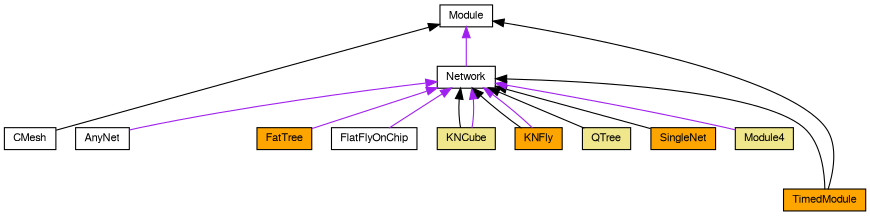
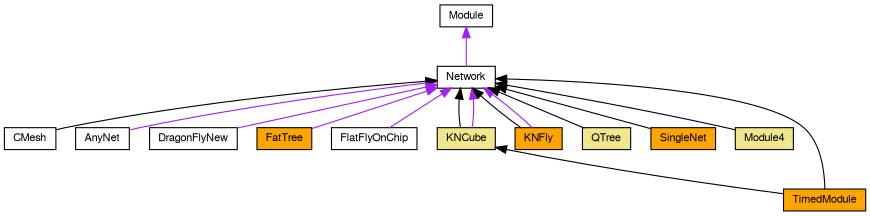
(702, 67) -> (644, 174)
(242, 79) -> (240, 100)
(621, 106) -> (621, 106)
none -> (193, 139)
